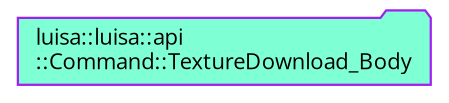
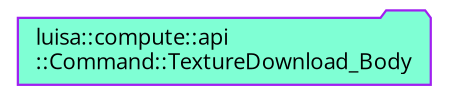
(224, 51) -> (224, 51)
